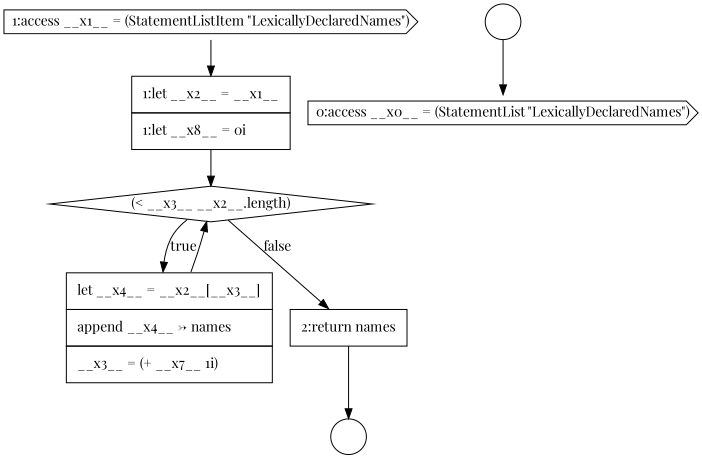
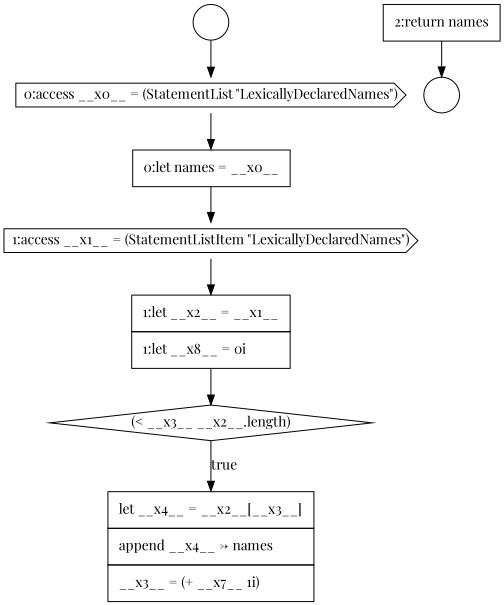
none -> (211, 168)
(198, 252) -> none
(274, 261) -> none
